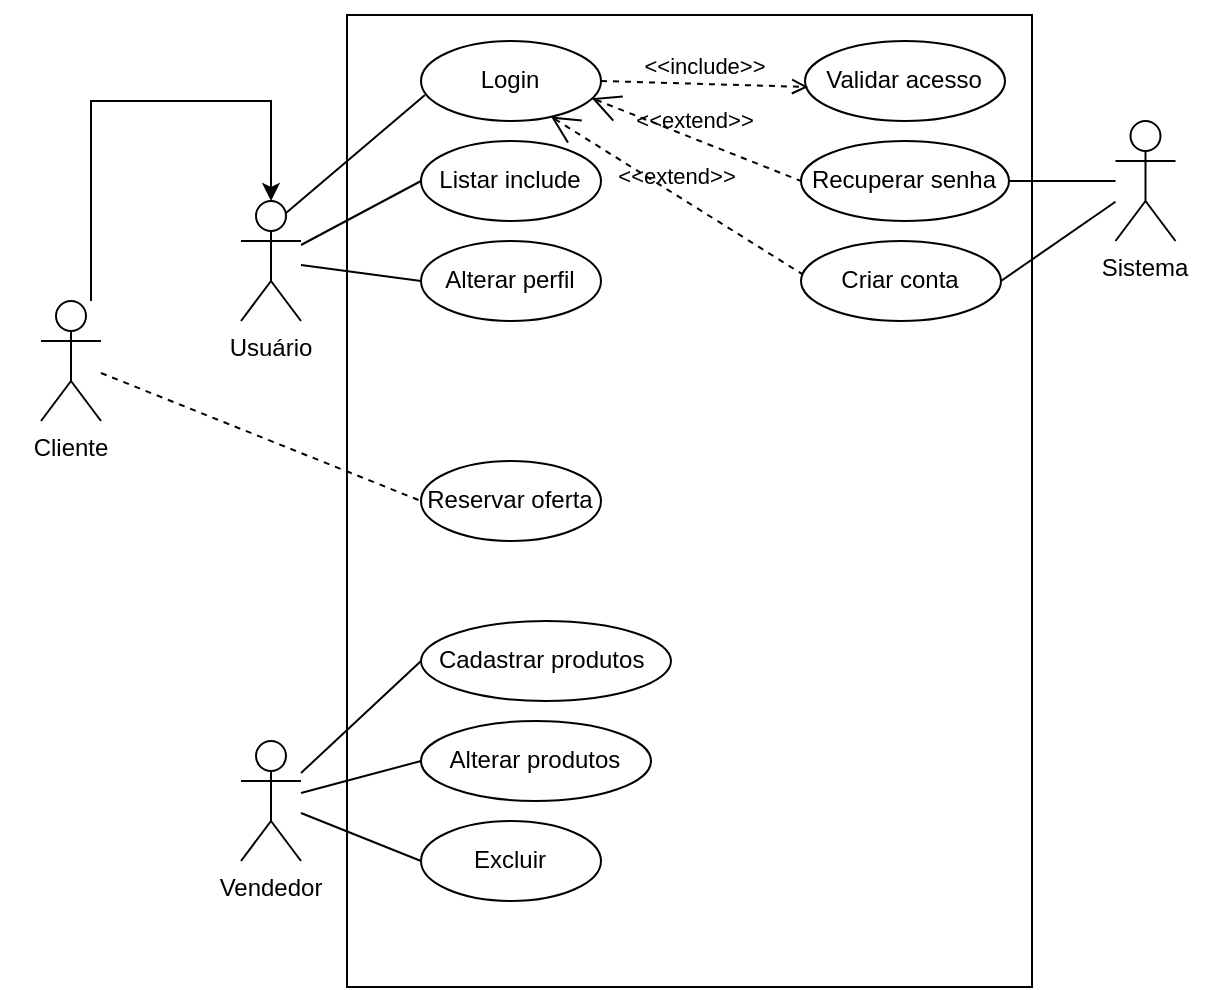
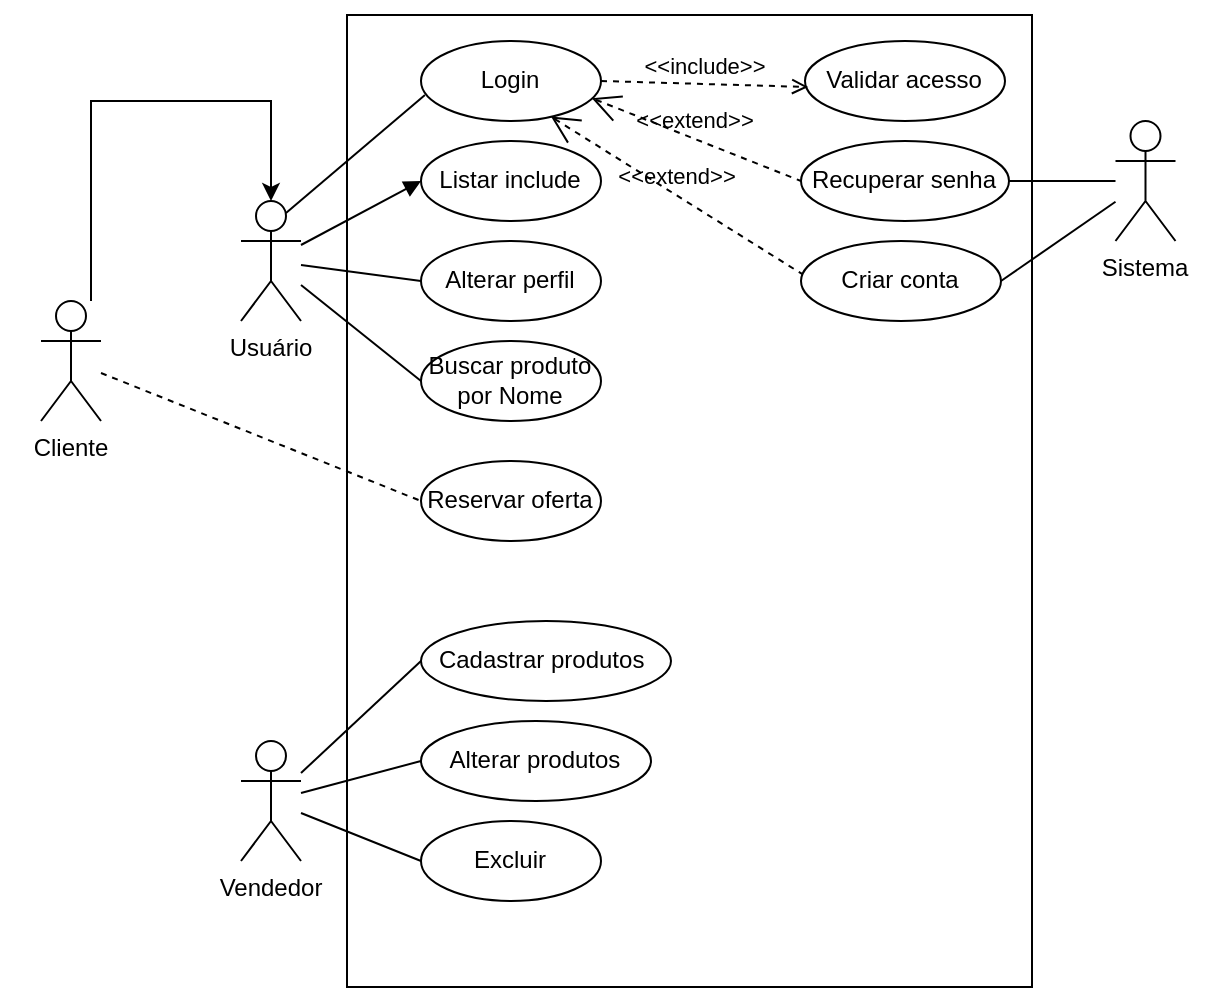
(412, 186) -> (406, 189)
none -> (361, 333)
none -> (511, 381)
